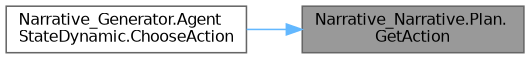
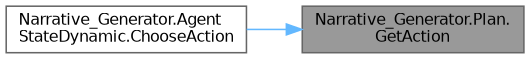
(413, 29) -> (413, 29)
